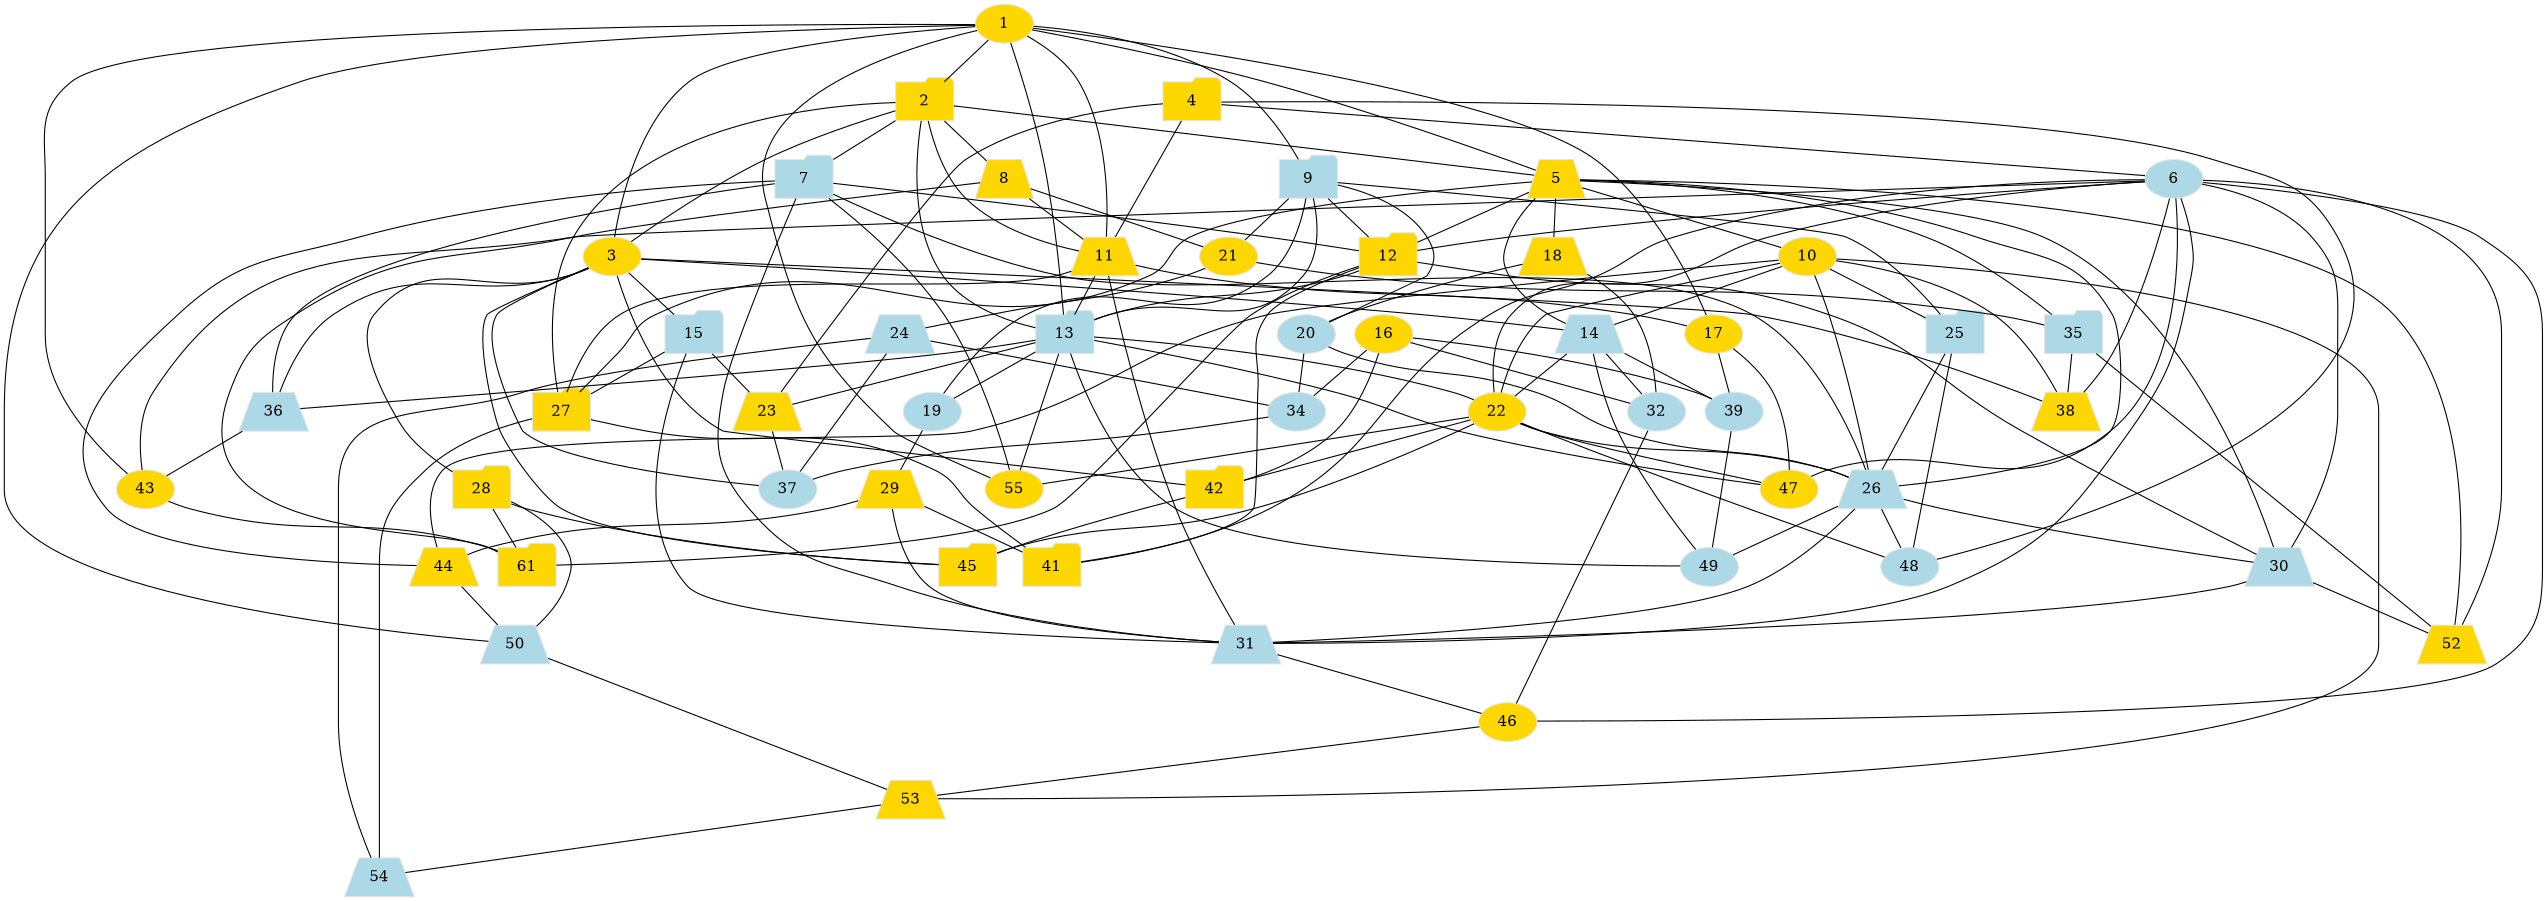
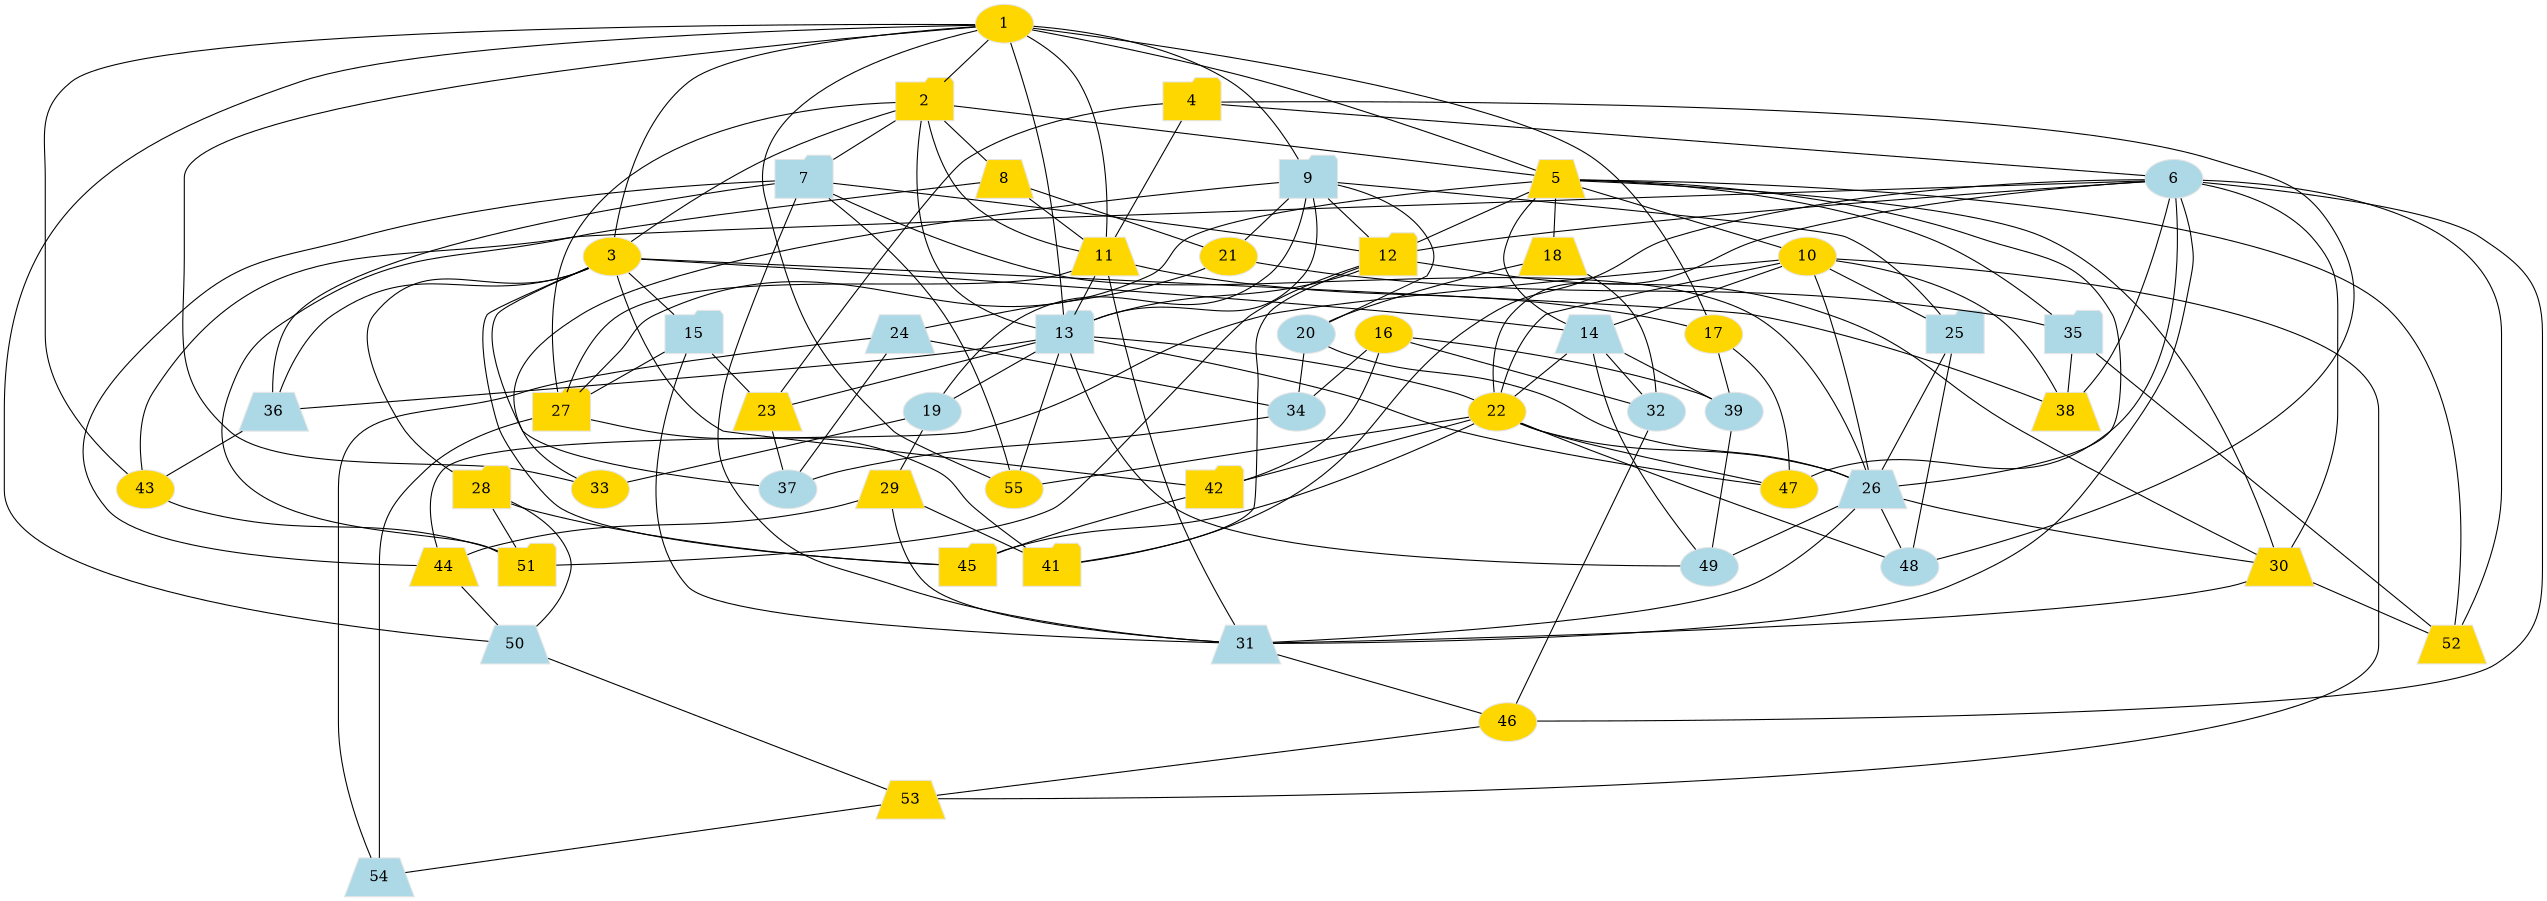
none -> (600, 489)
(527, 567) -> (527, 567)
(2280, 567) -> (2280, 567)
